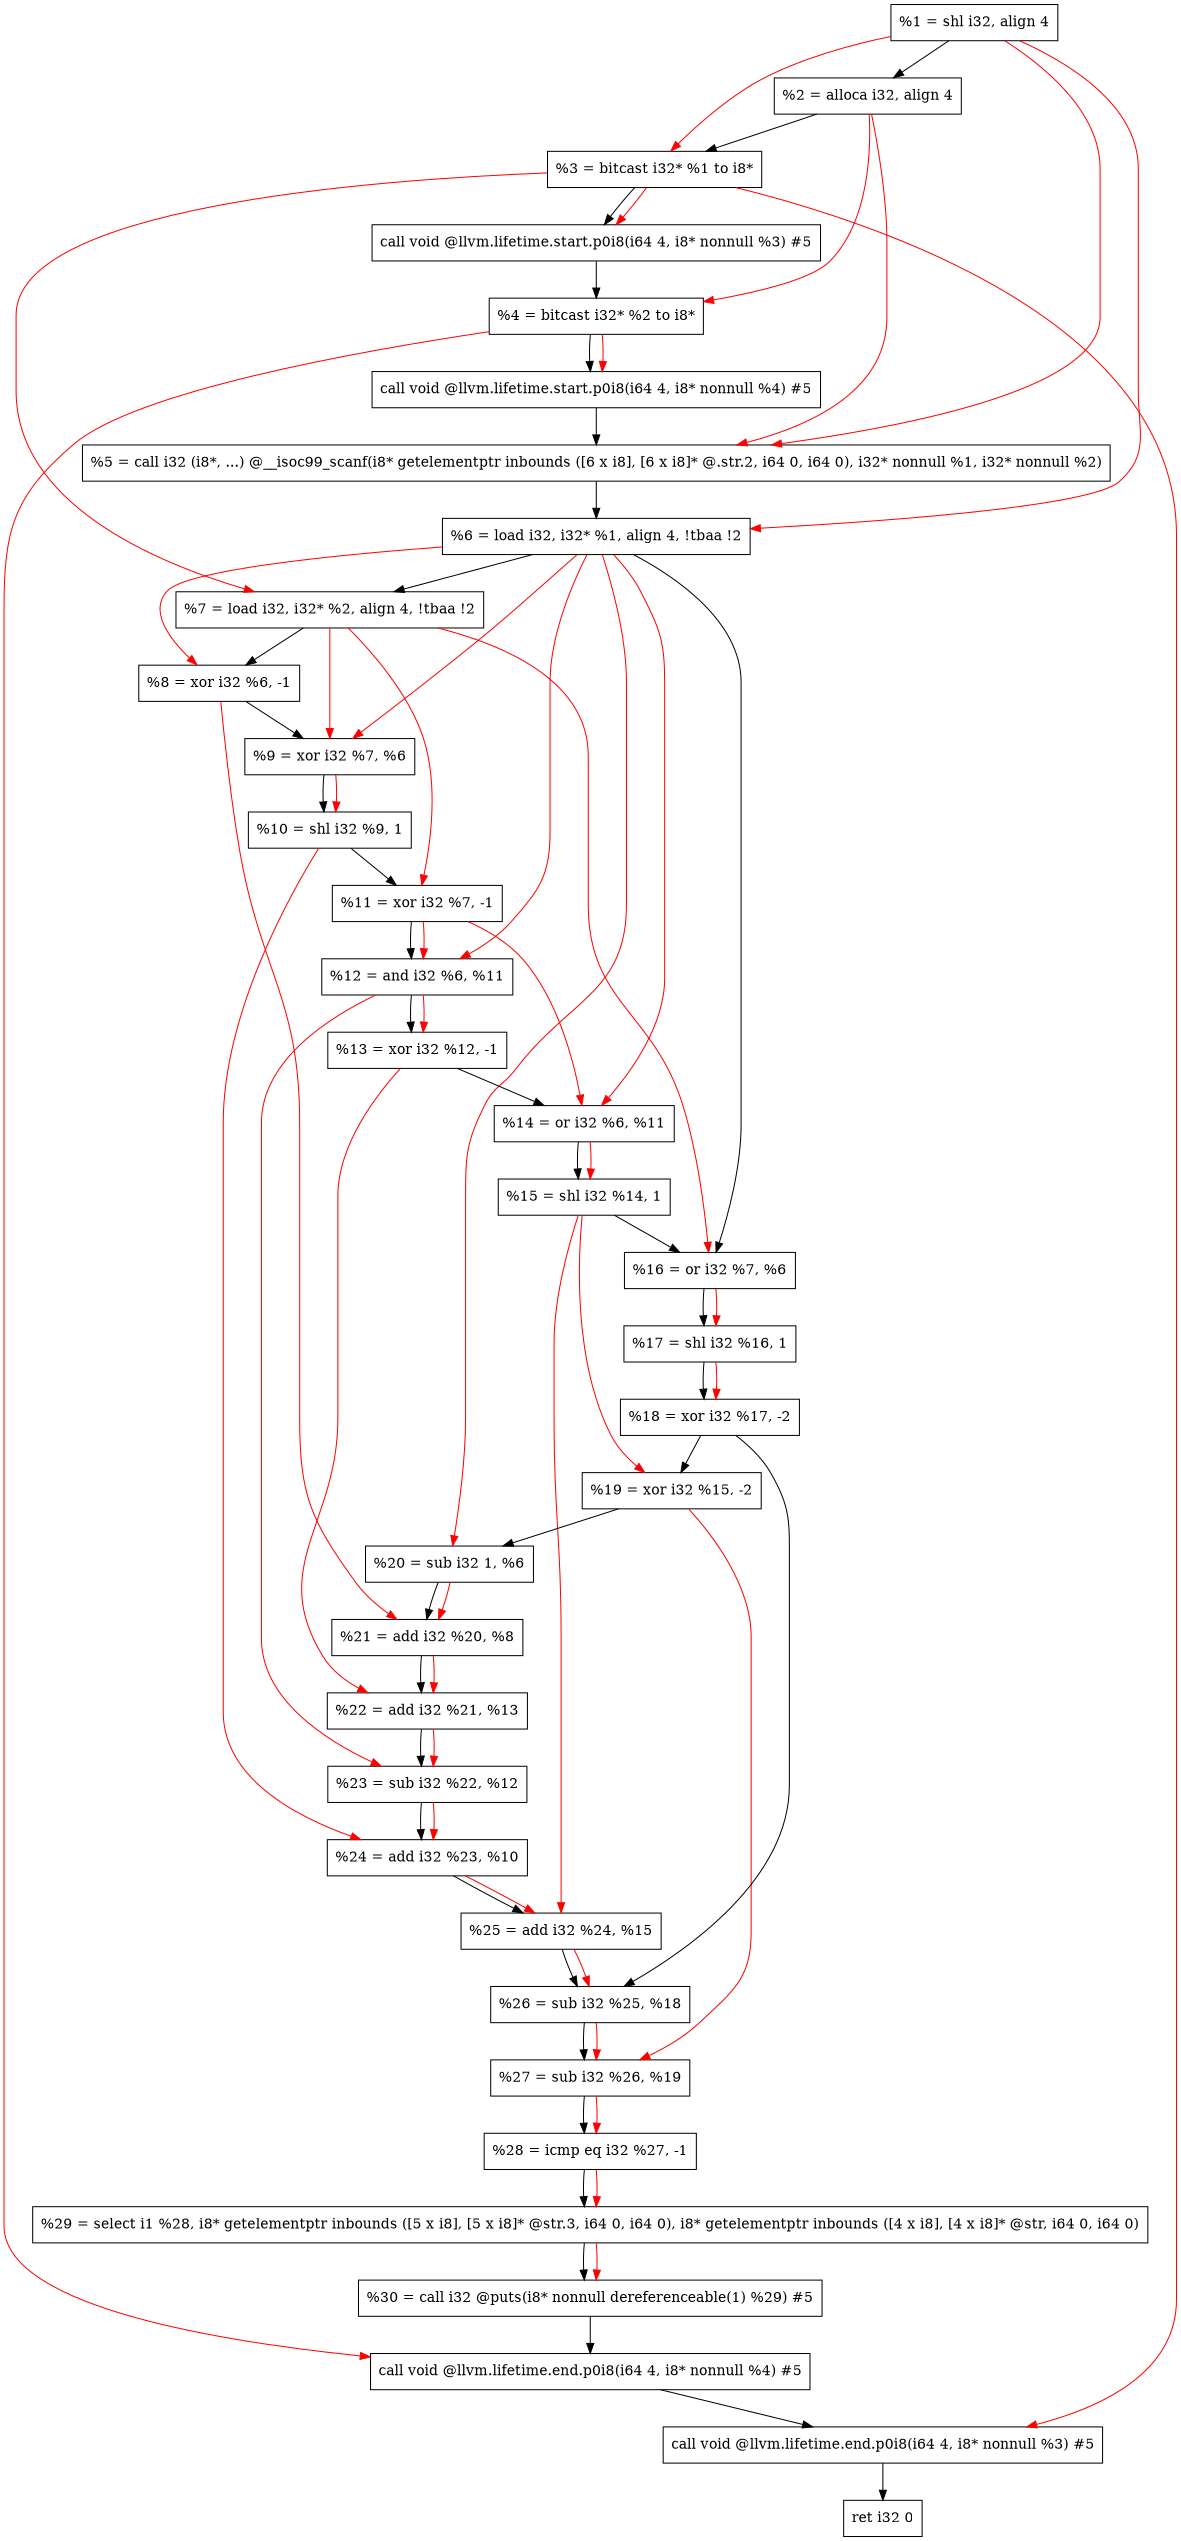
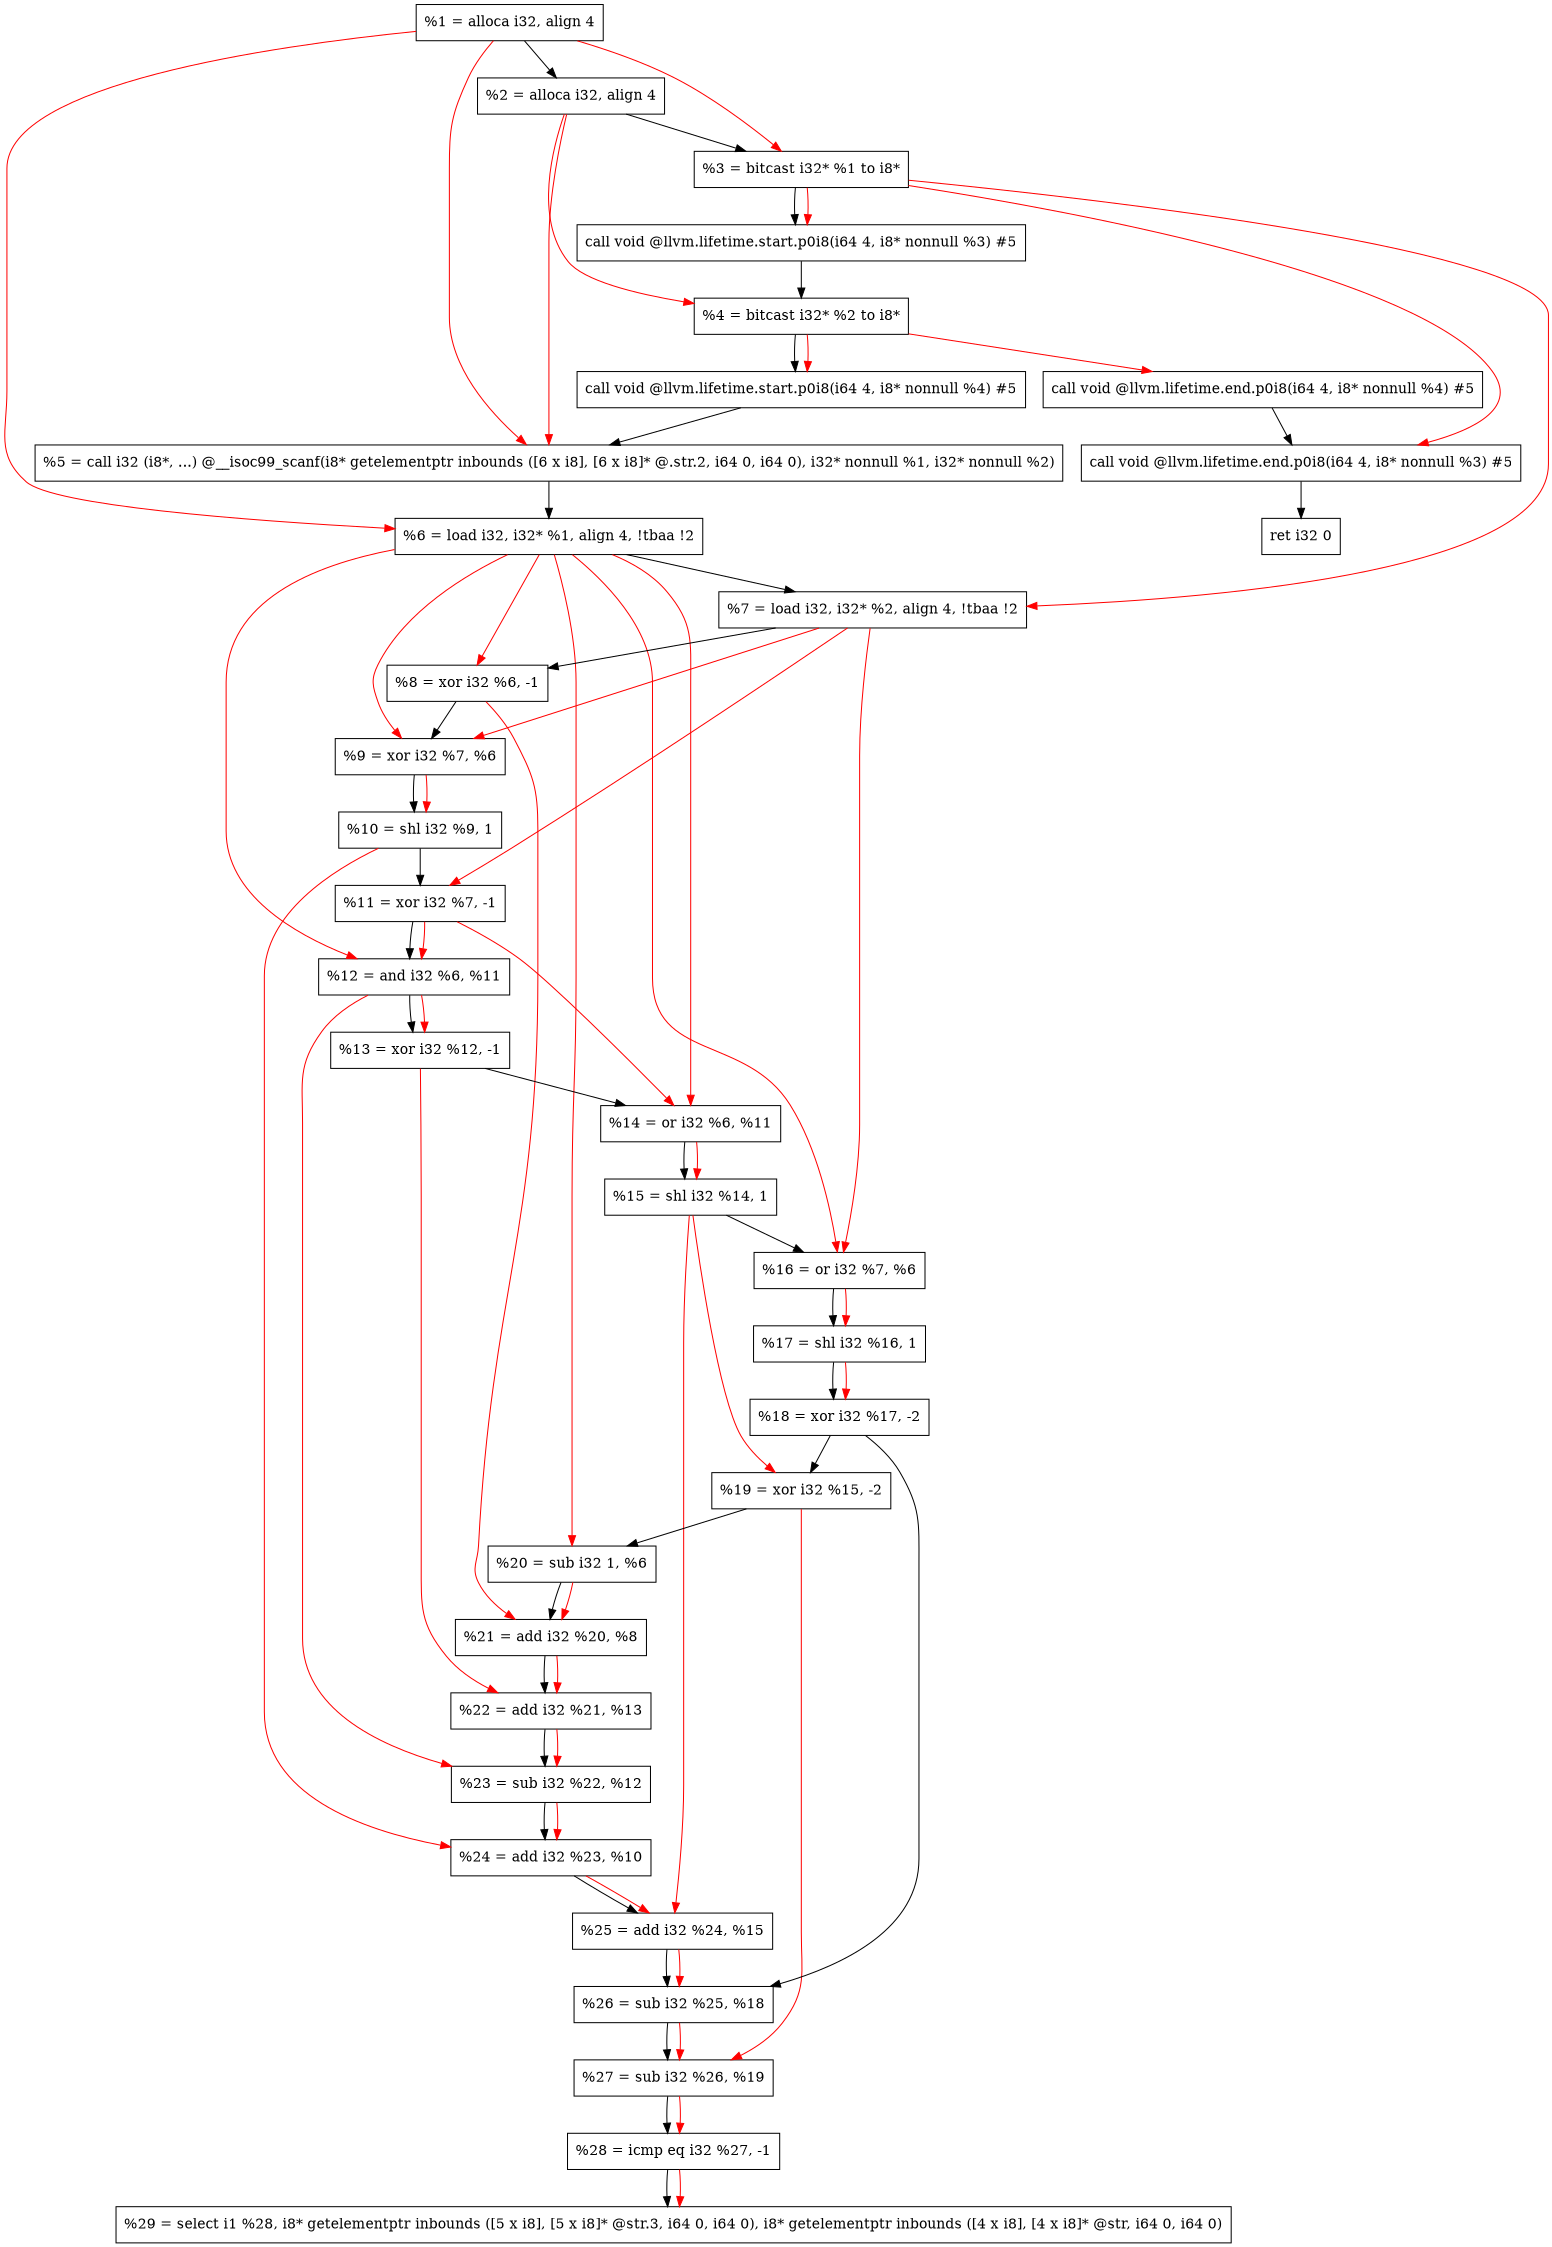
(974, 23) -> (510, 23)
(741, 876) -> (652, 924)
(590, 2298) -> none
